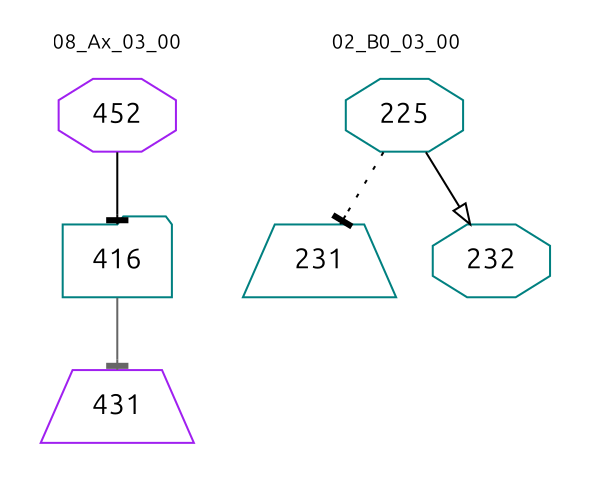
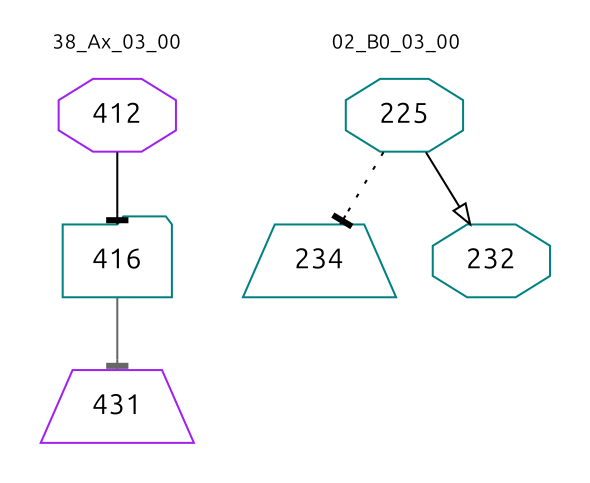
(117, 43) -> (117, 43)
(117, 115) -> (117, 115)
(320, 261) -> (320, 261)
